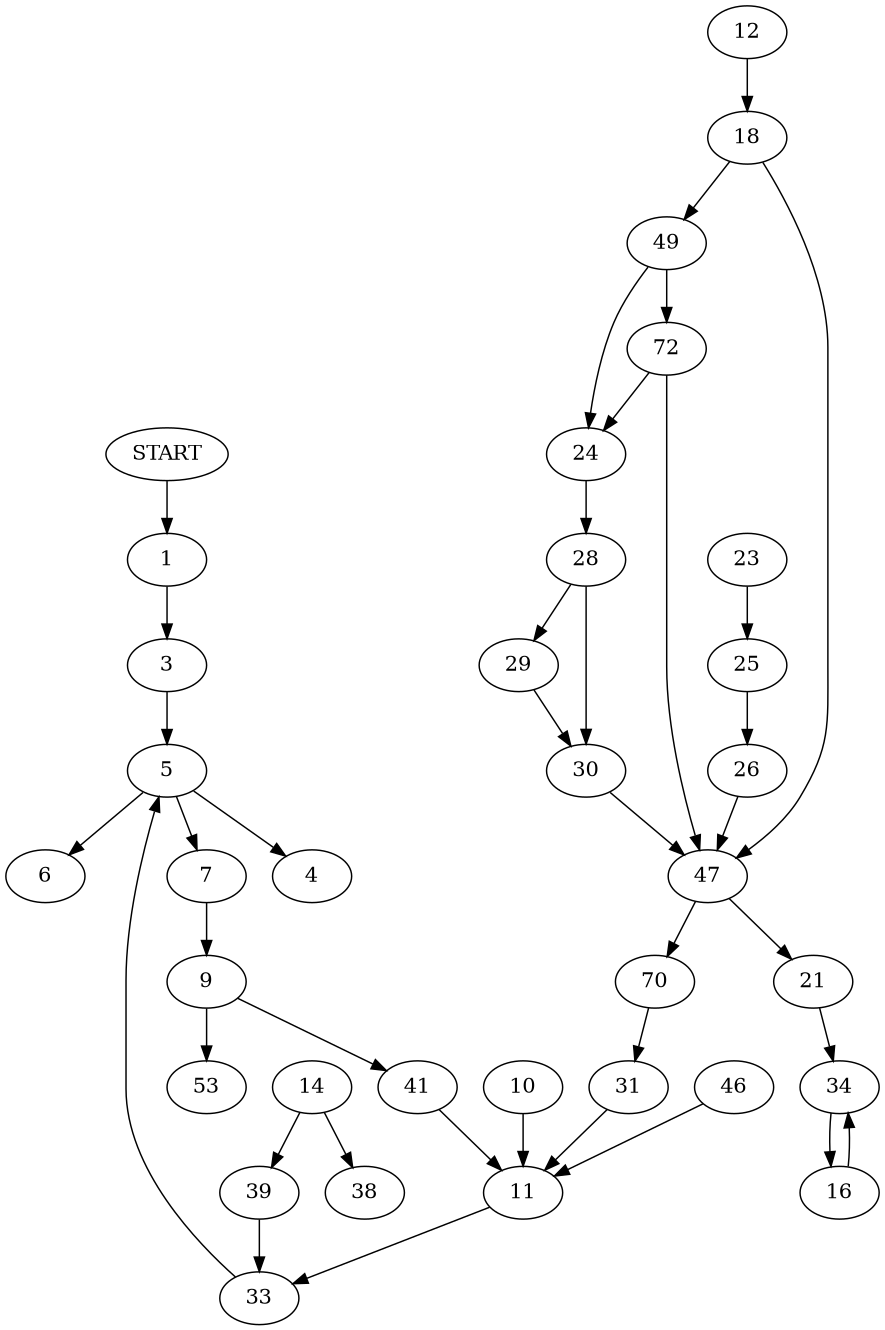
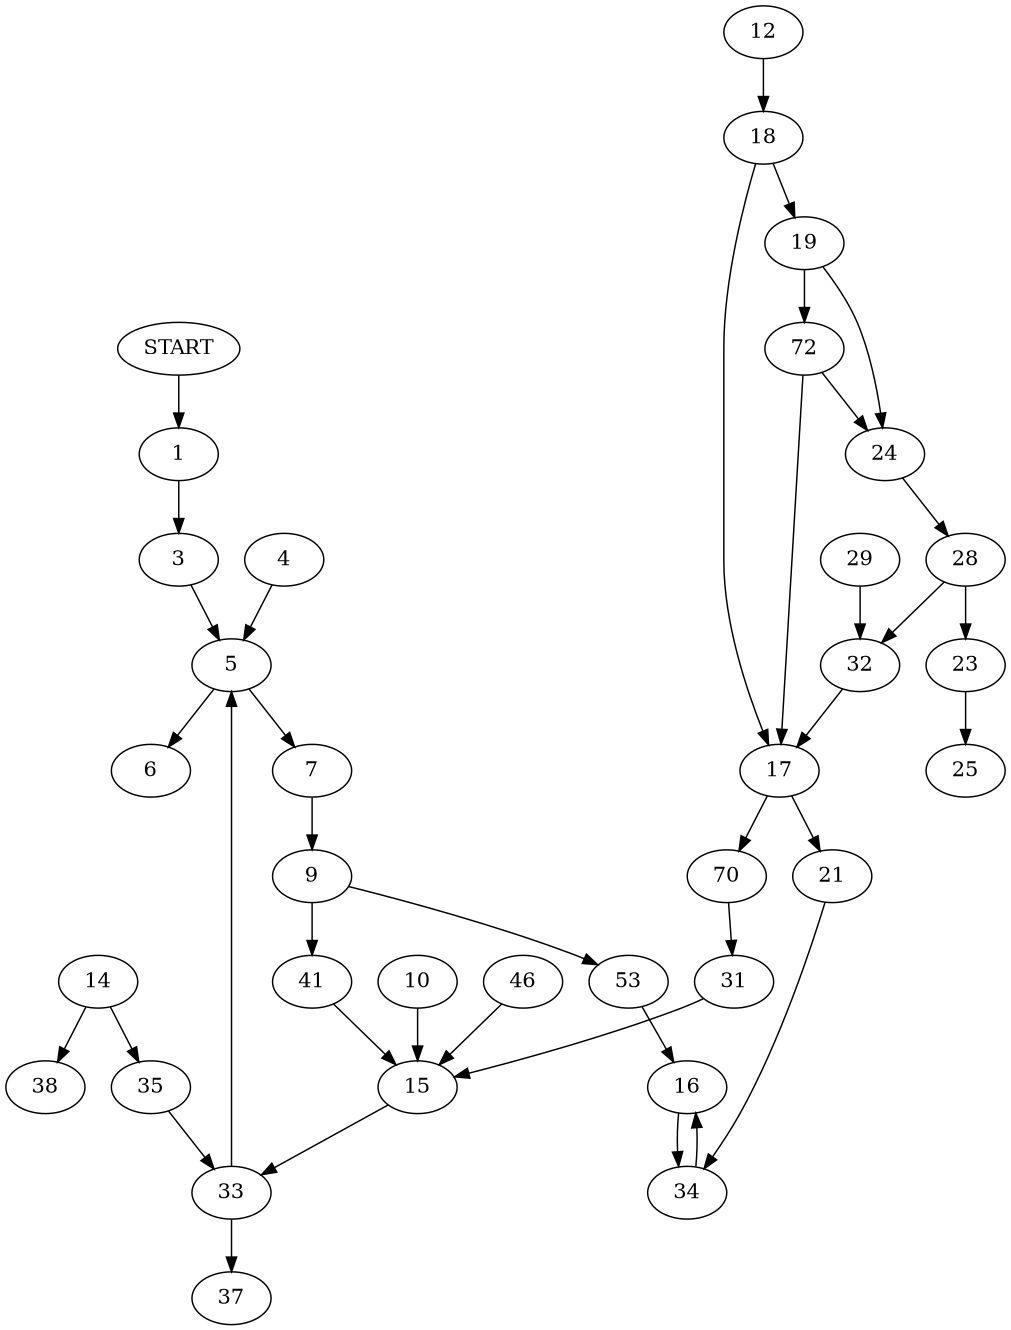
(667, 243) -> (804, 243)
(557, 606) -> (966, 605)
(586, 771) -> (860, 665)
(747, 771) -> none
(233, 819) -> (261, 606)
(708, 876) -> (780, 771)
none -> (654, 1028)
(259, 1193) -> (151, 1087)
(523, 1193) -> (418, 1087)
none -> (232, 1298)
